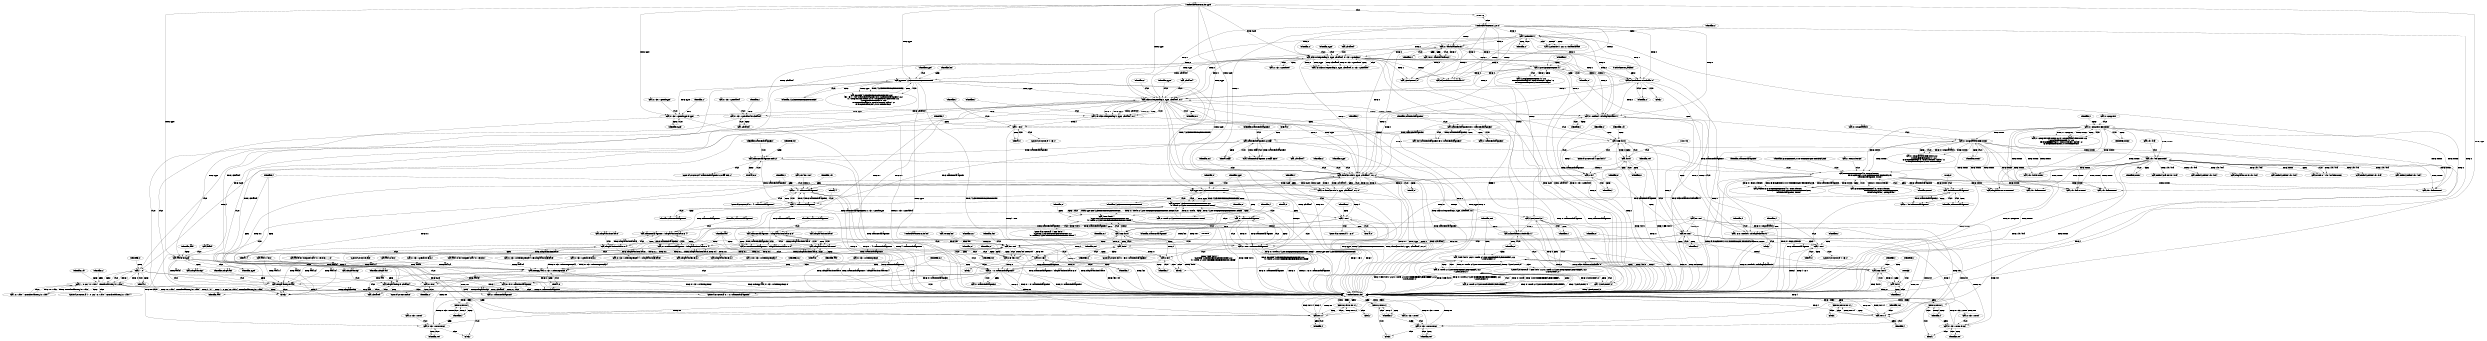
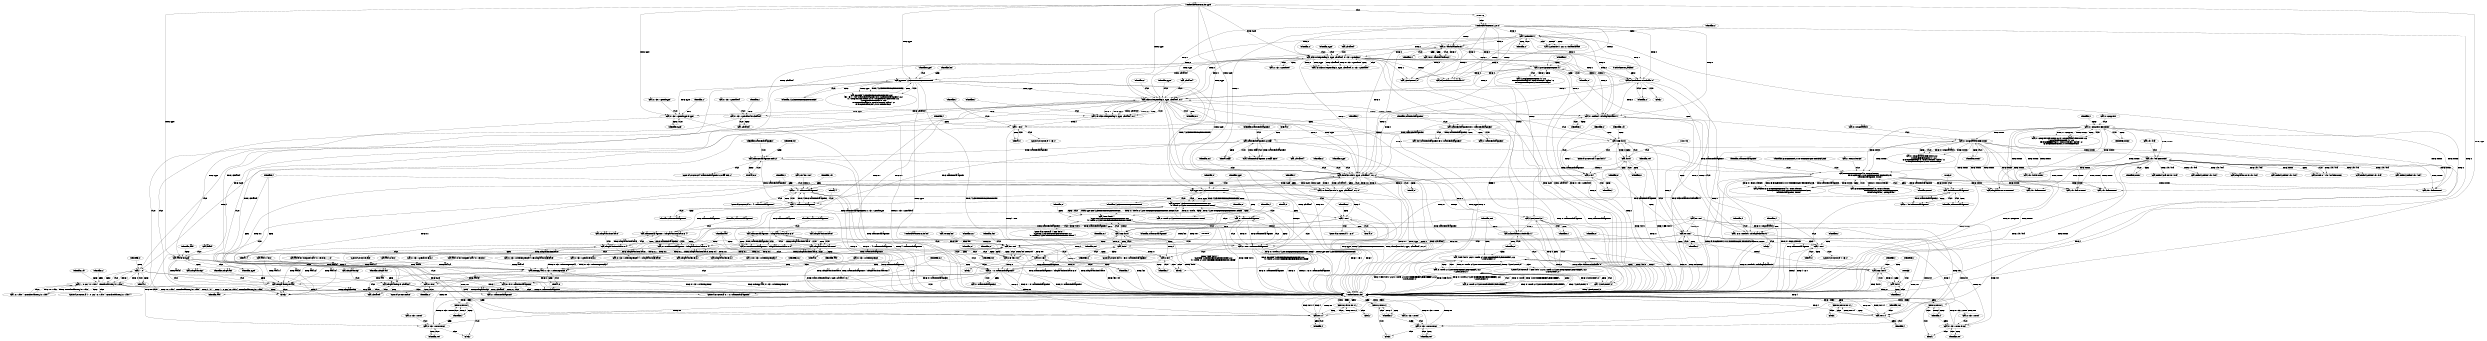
(1486, 21) -> (1479, 20)
(1397, 160) -> (1043, 293)
